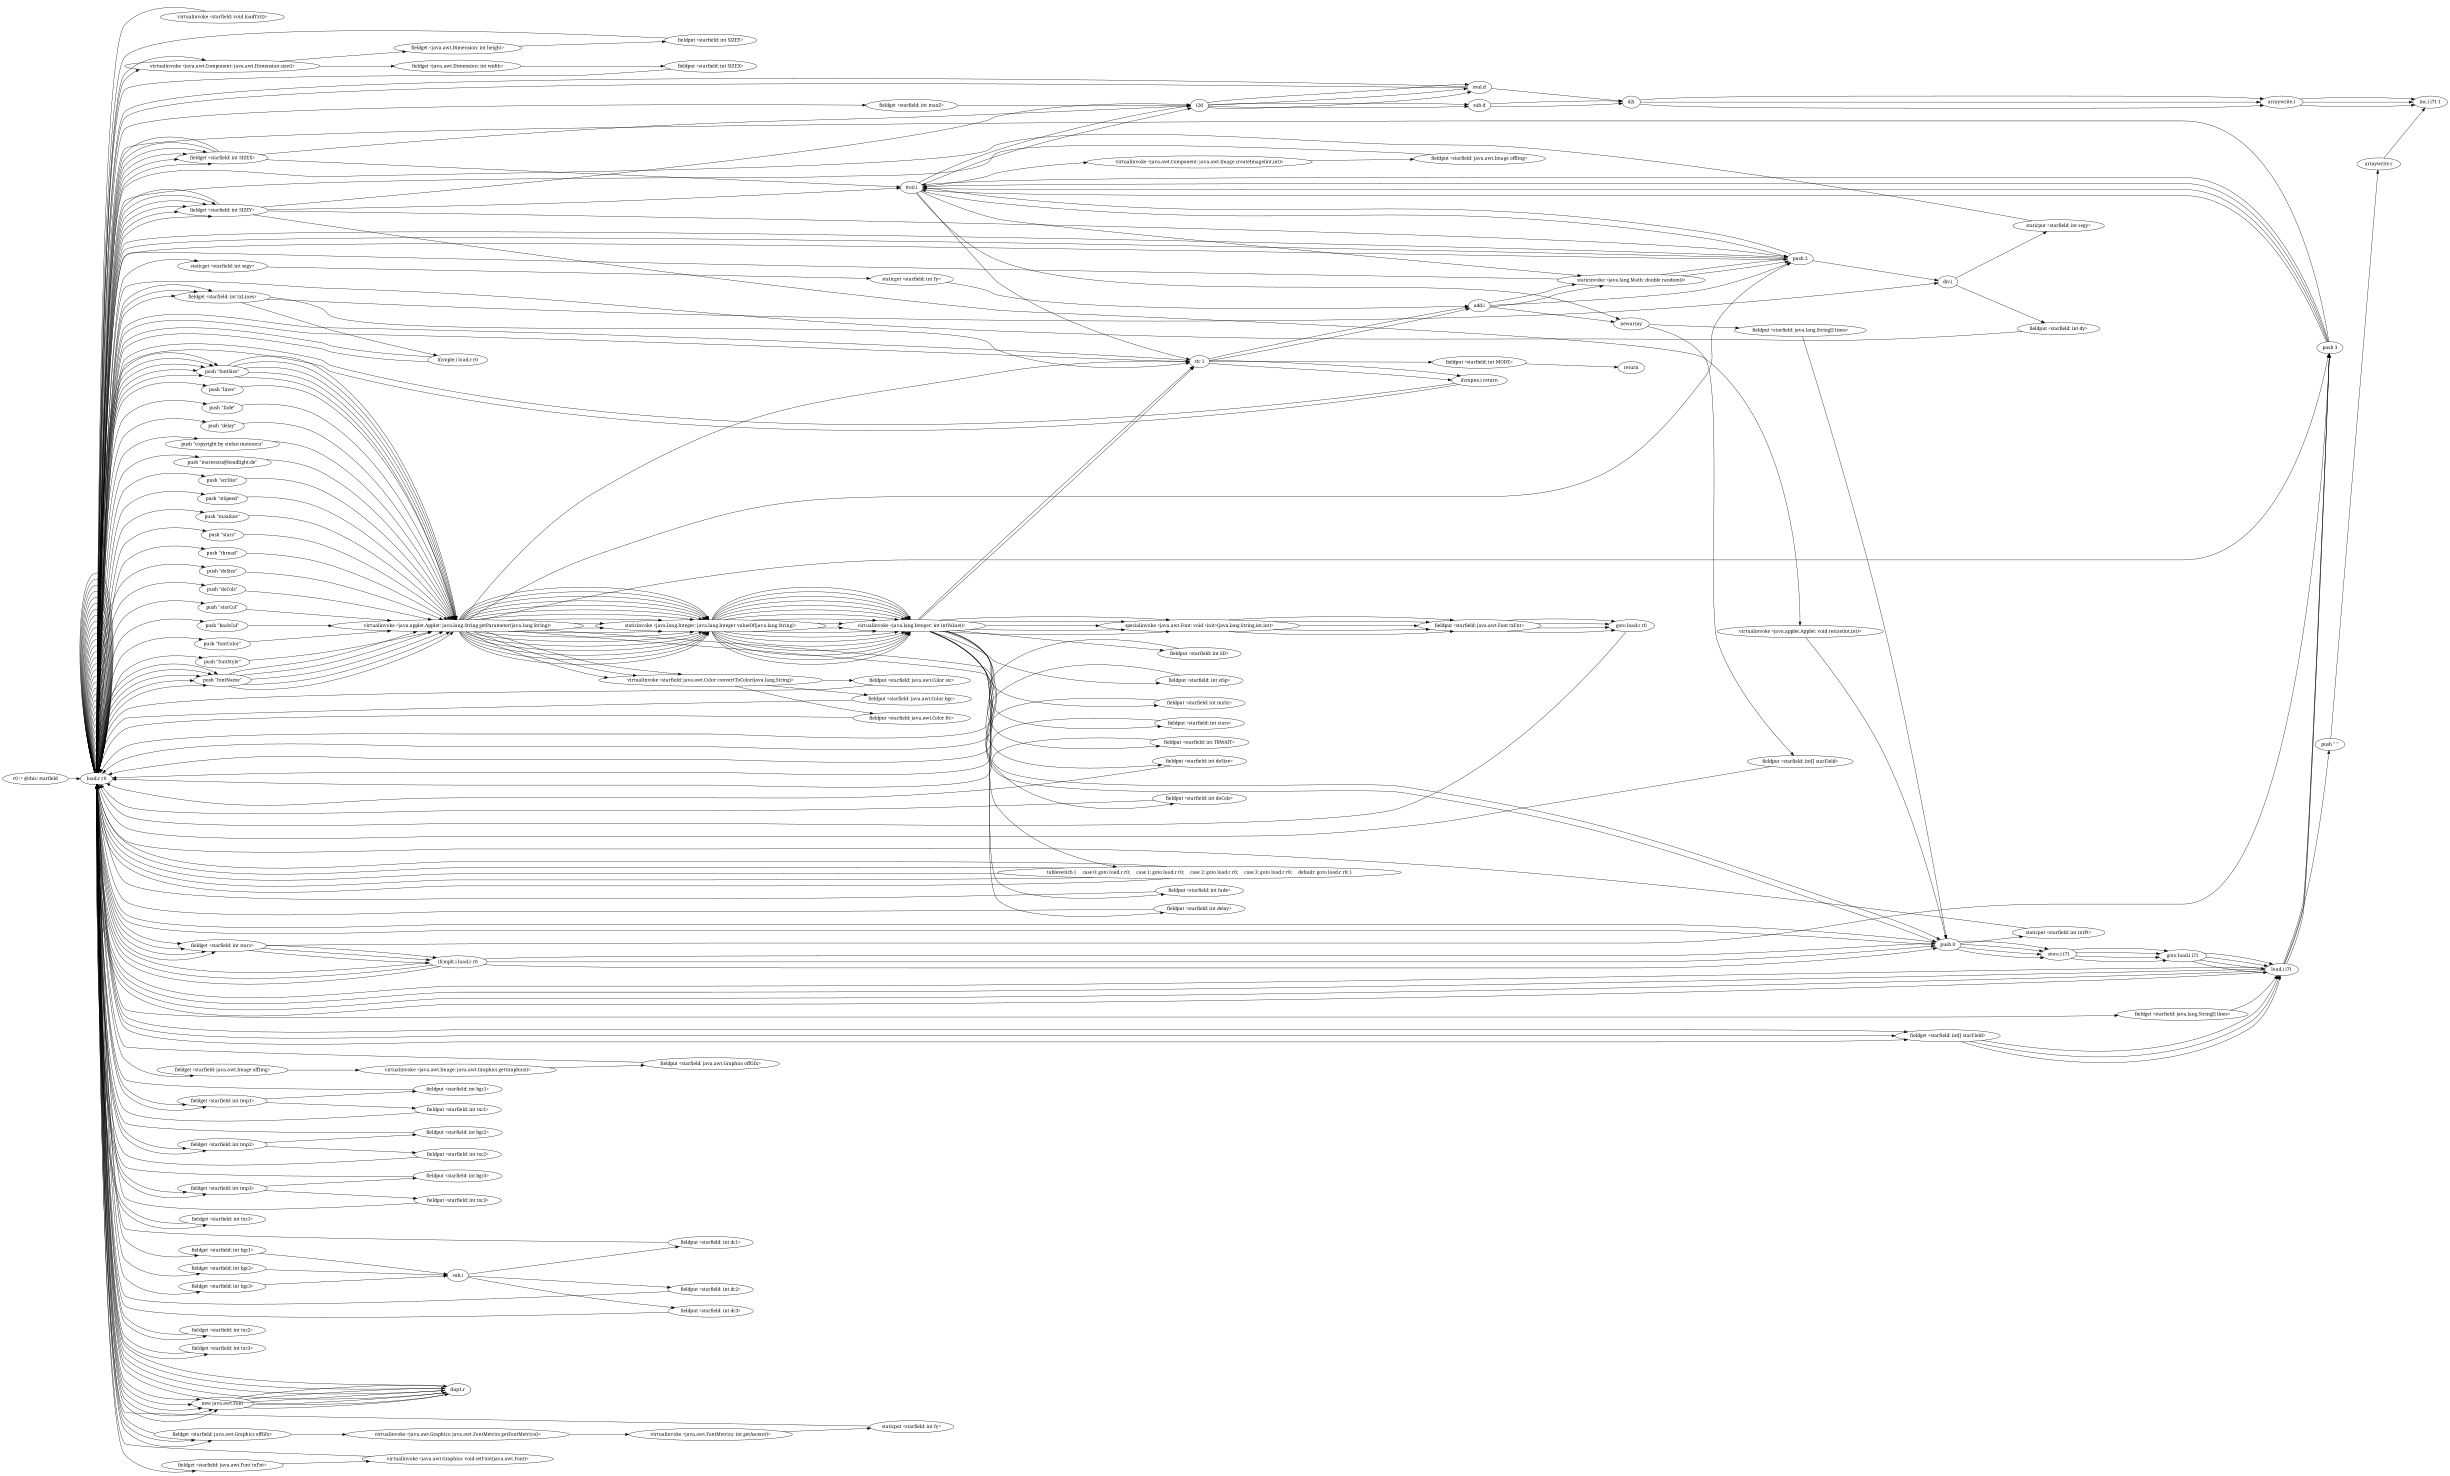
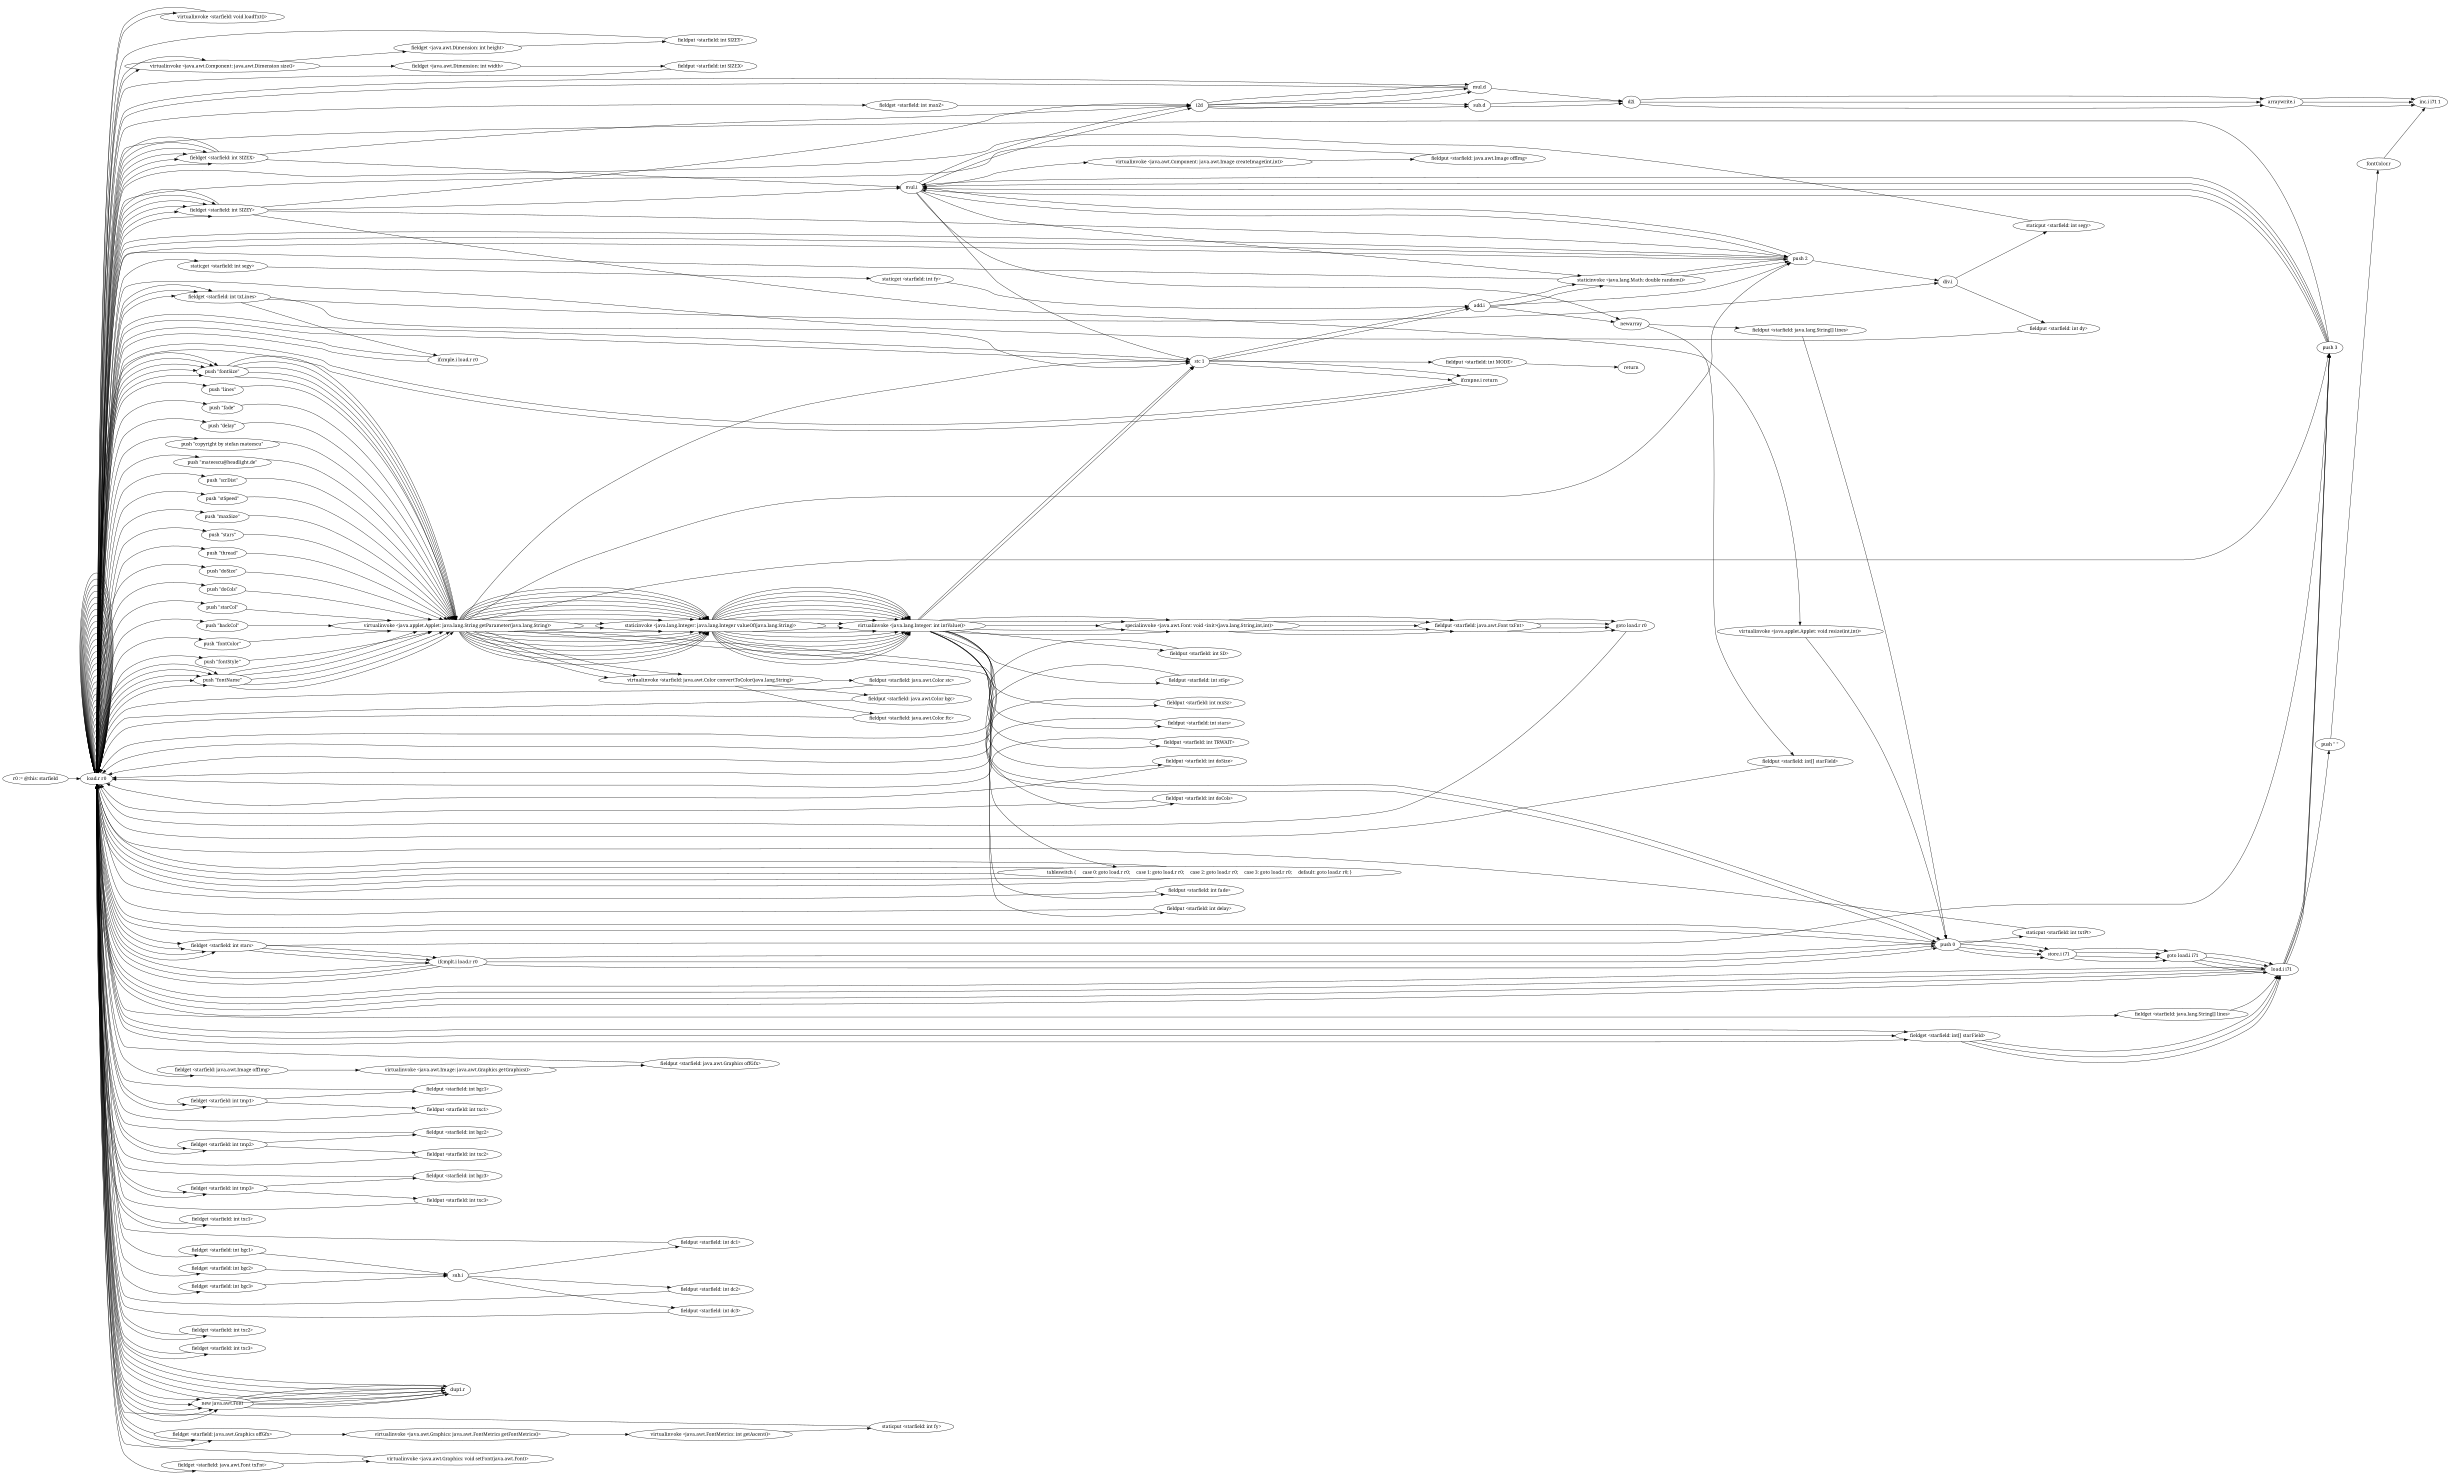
(2379, 164) -> (2379, 164)
none -> (101, 375)
